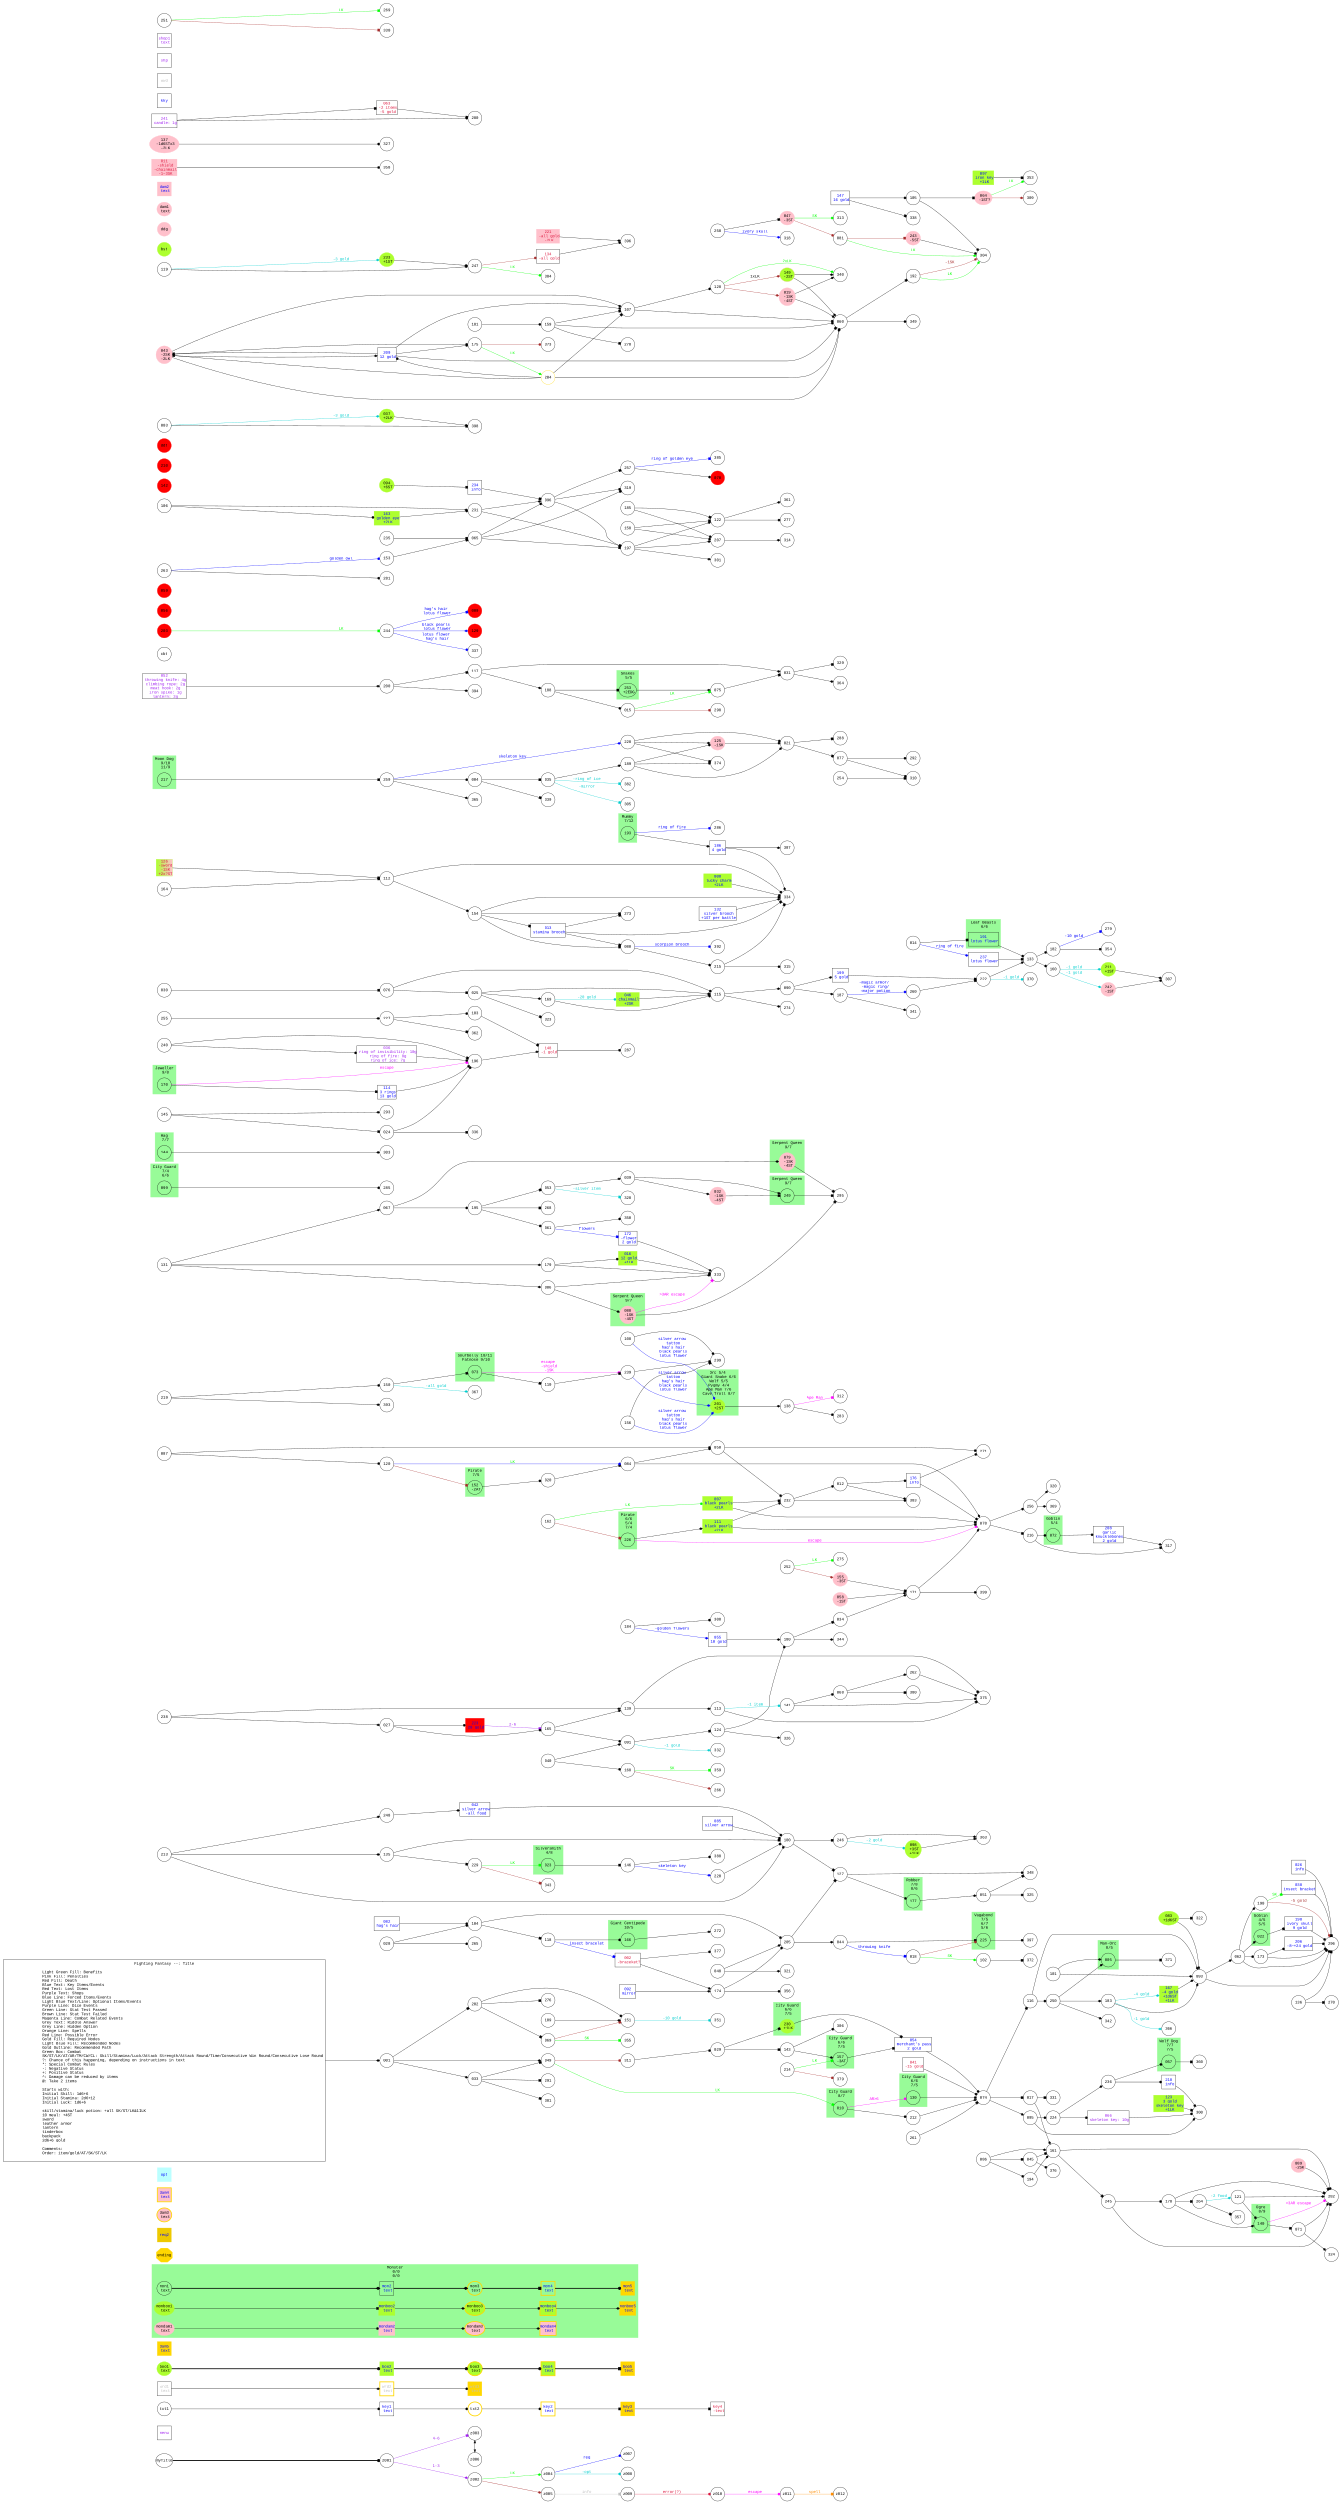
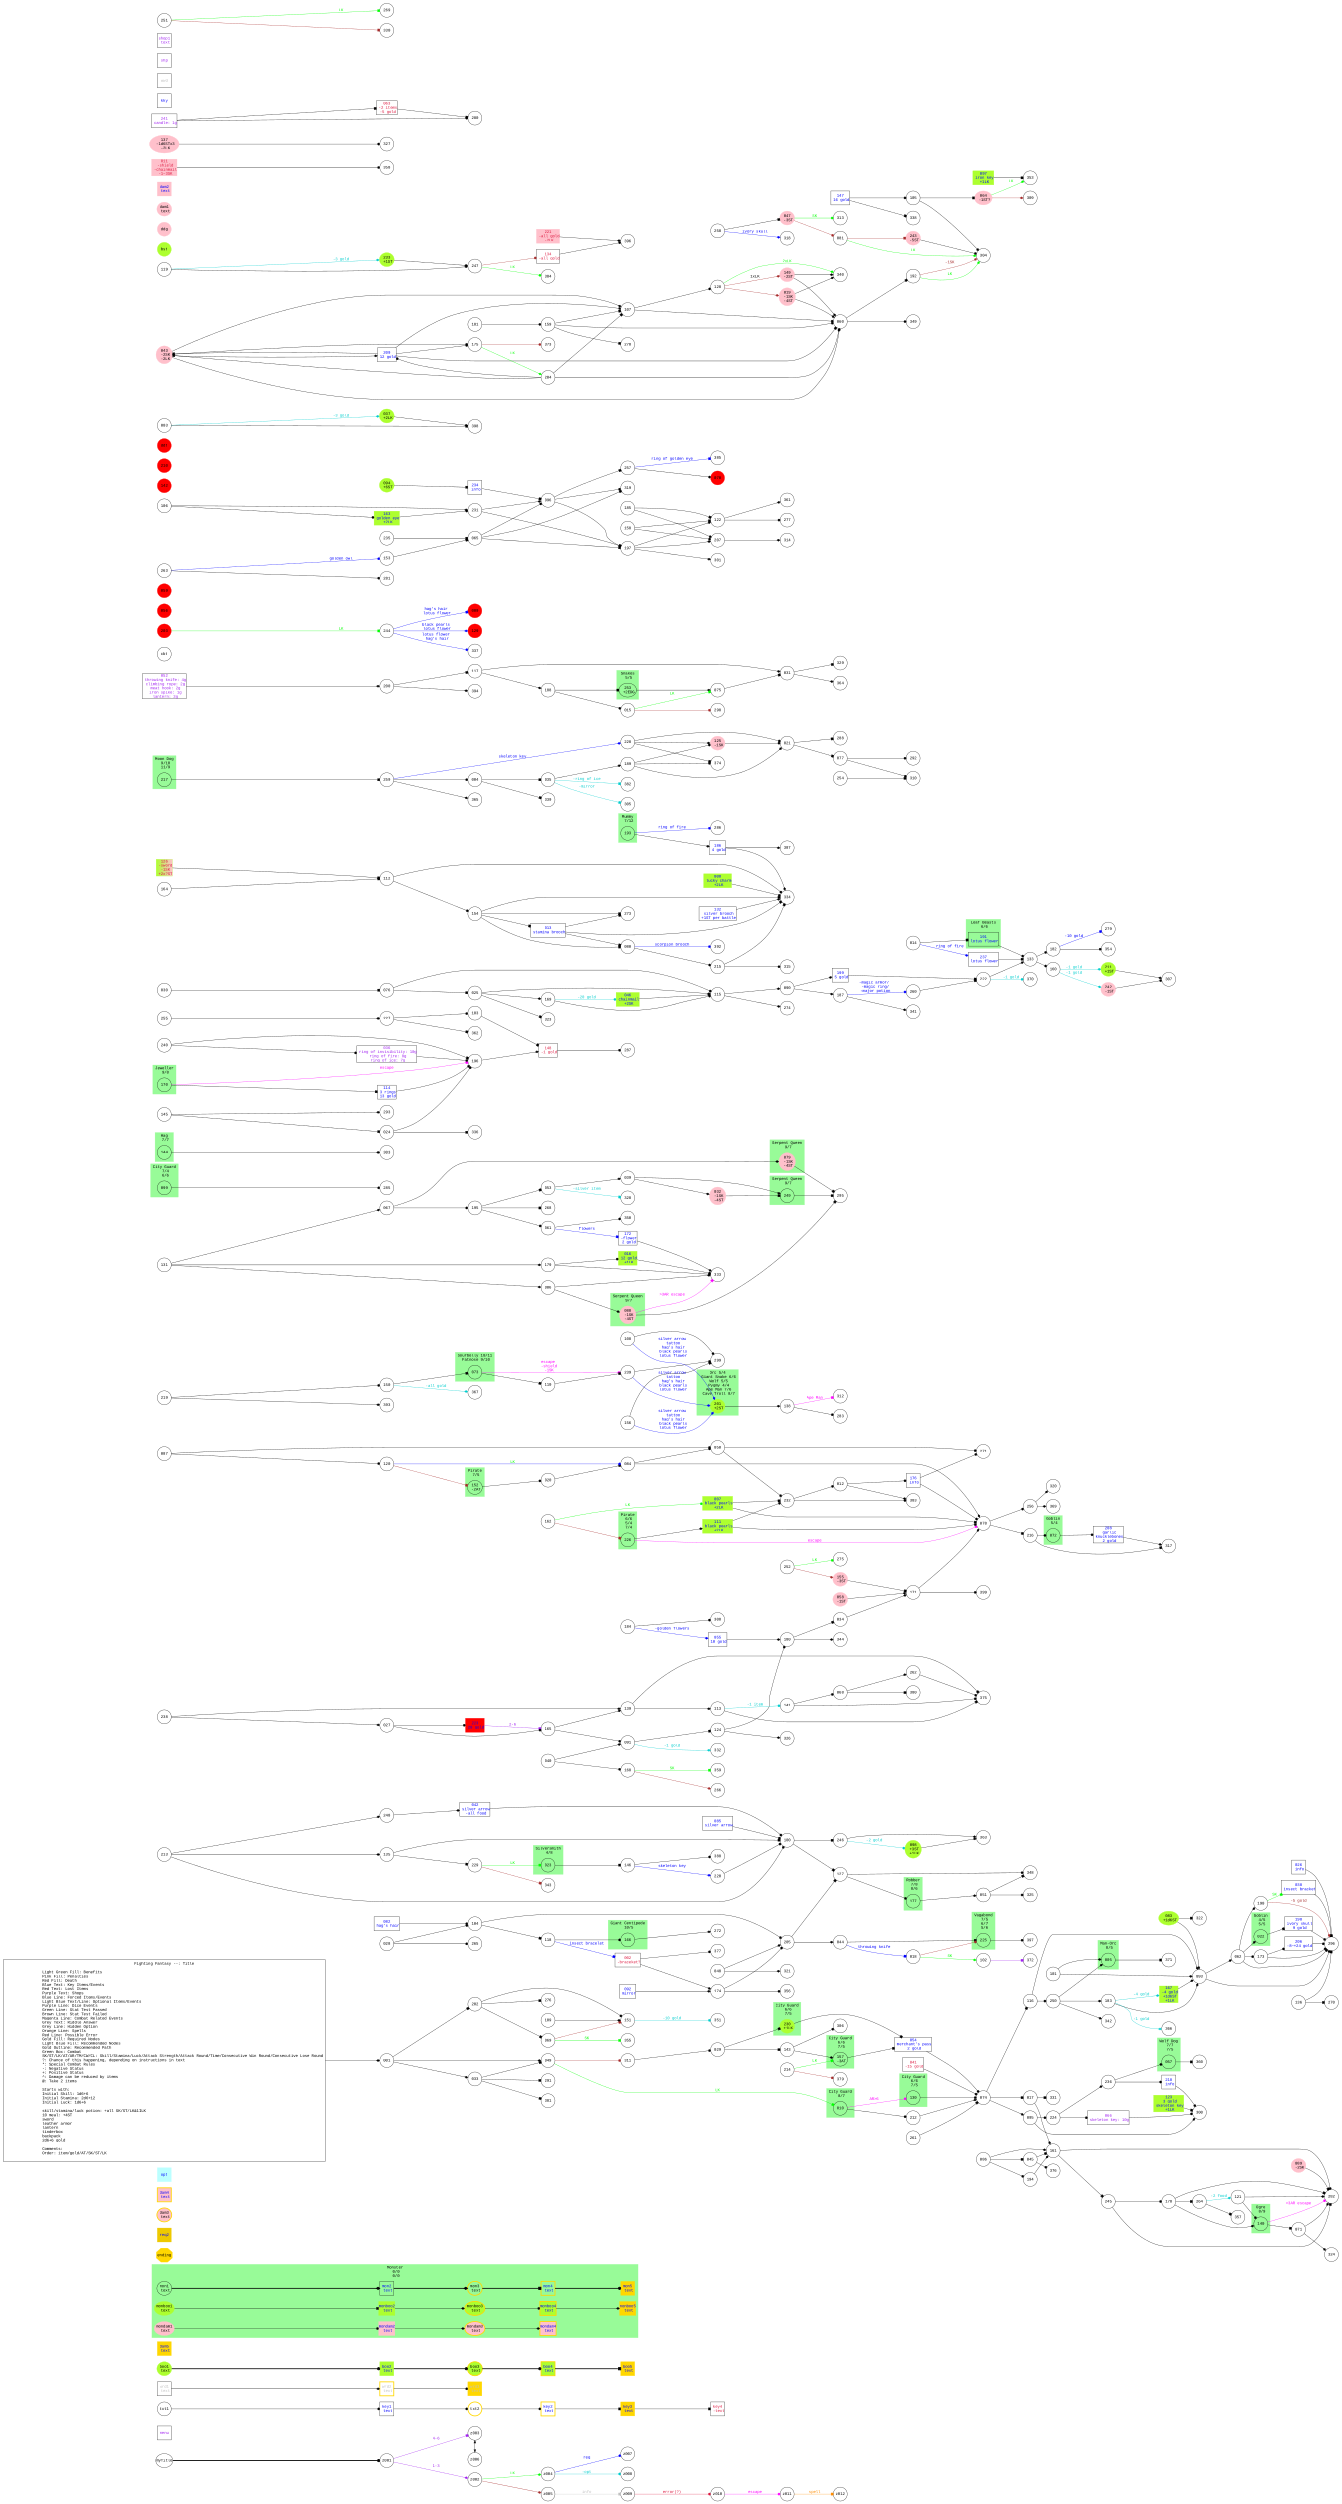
(787, 275) -> (787, 275)
(548, 377) -> (548, 377)
(1005, 1960) -> (1005, 1960)
